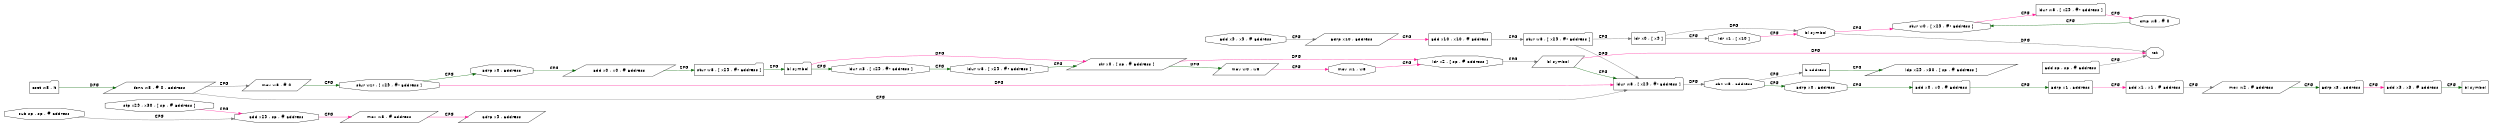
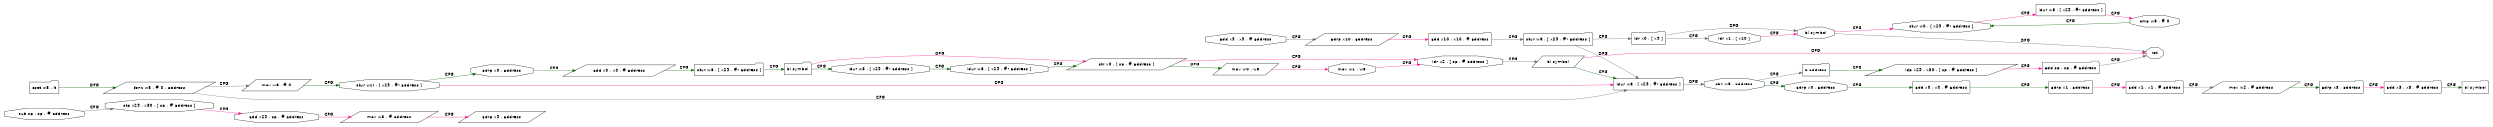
(1296, 57) -> (1296, 57)
none -> (2021, 69)
(155, 120) -> (96, 110)
